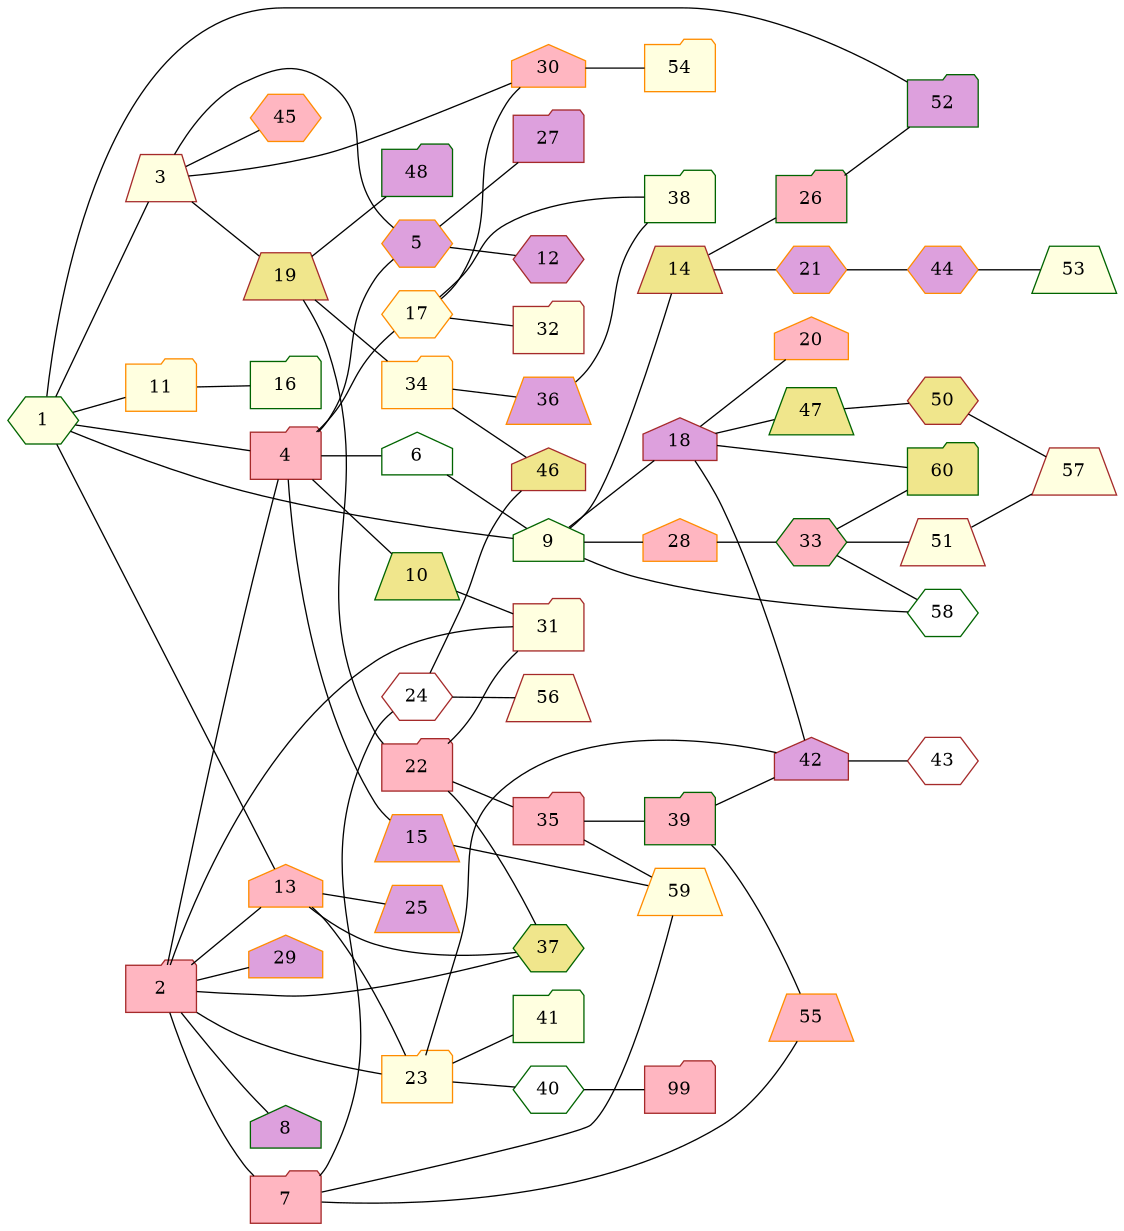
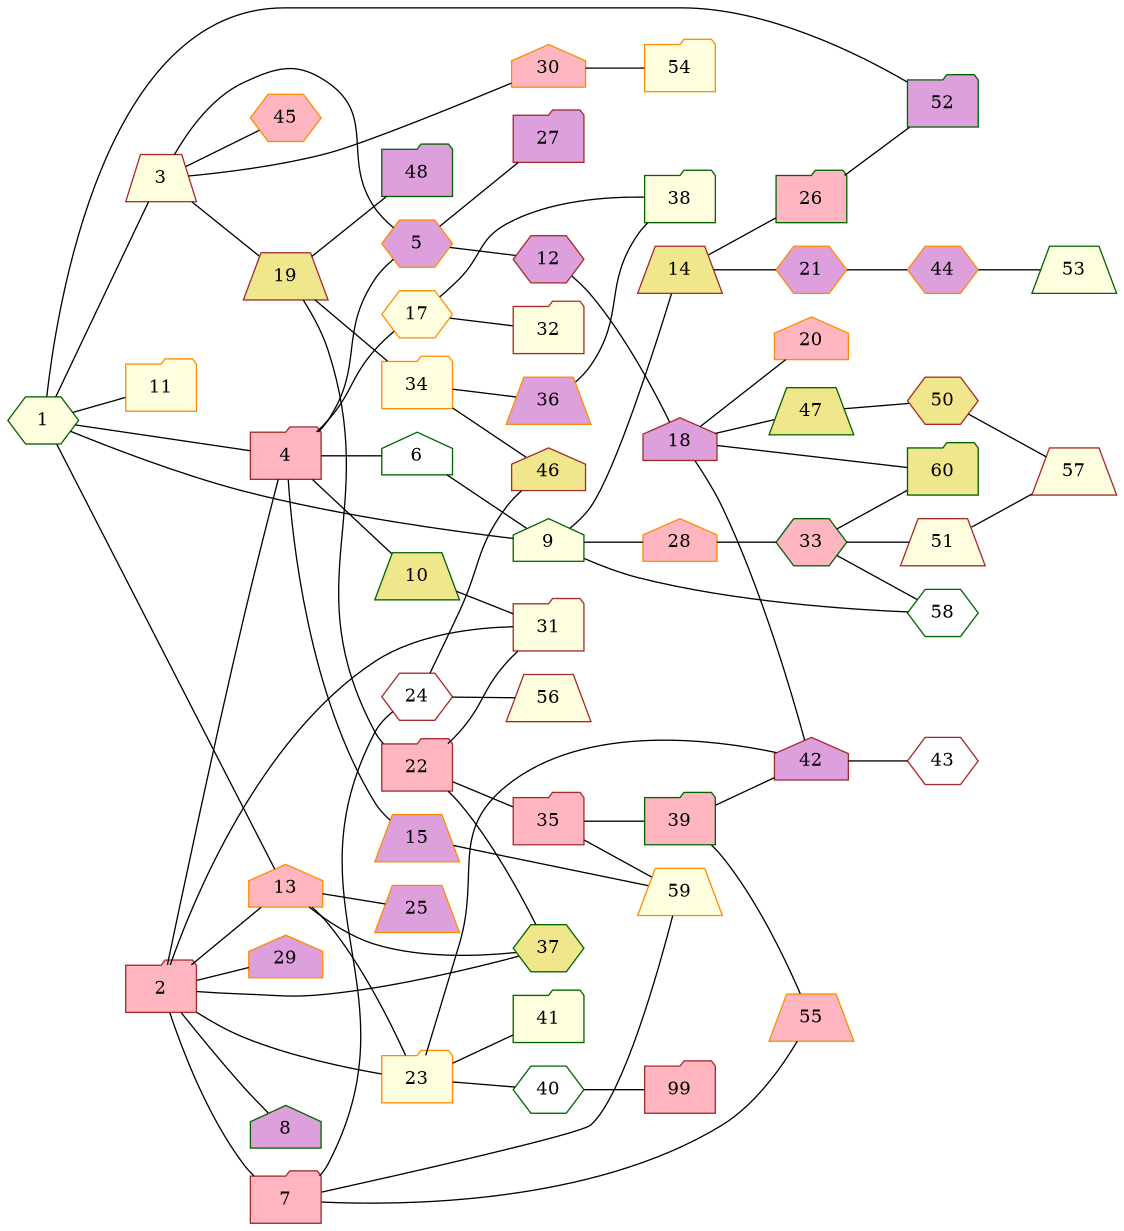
(482, 206) -> none
(286, 385) -> none
(612, 494) -> (627, 345)
